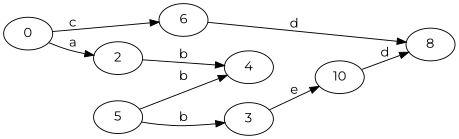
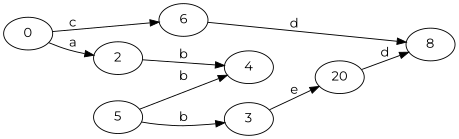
(340, 77) -> (340, 77)
